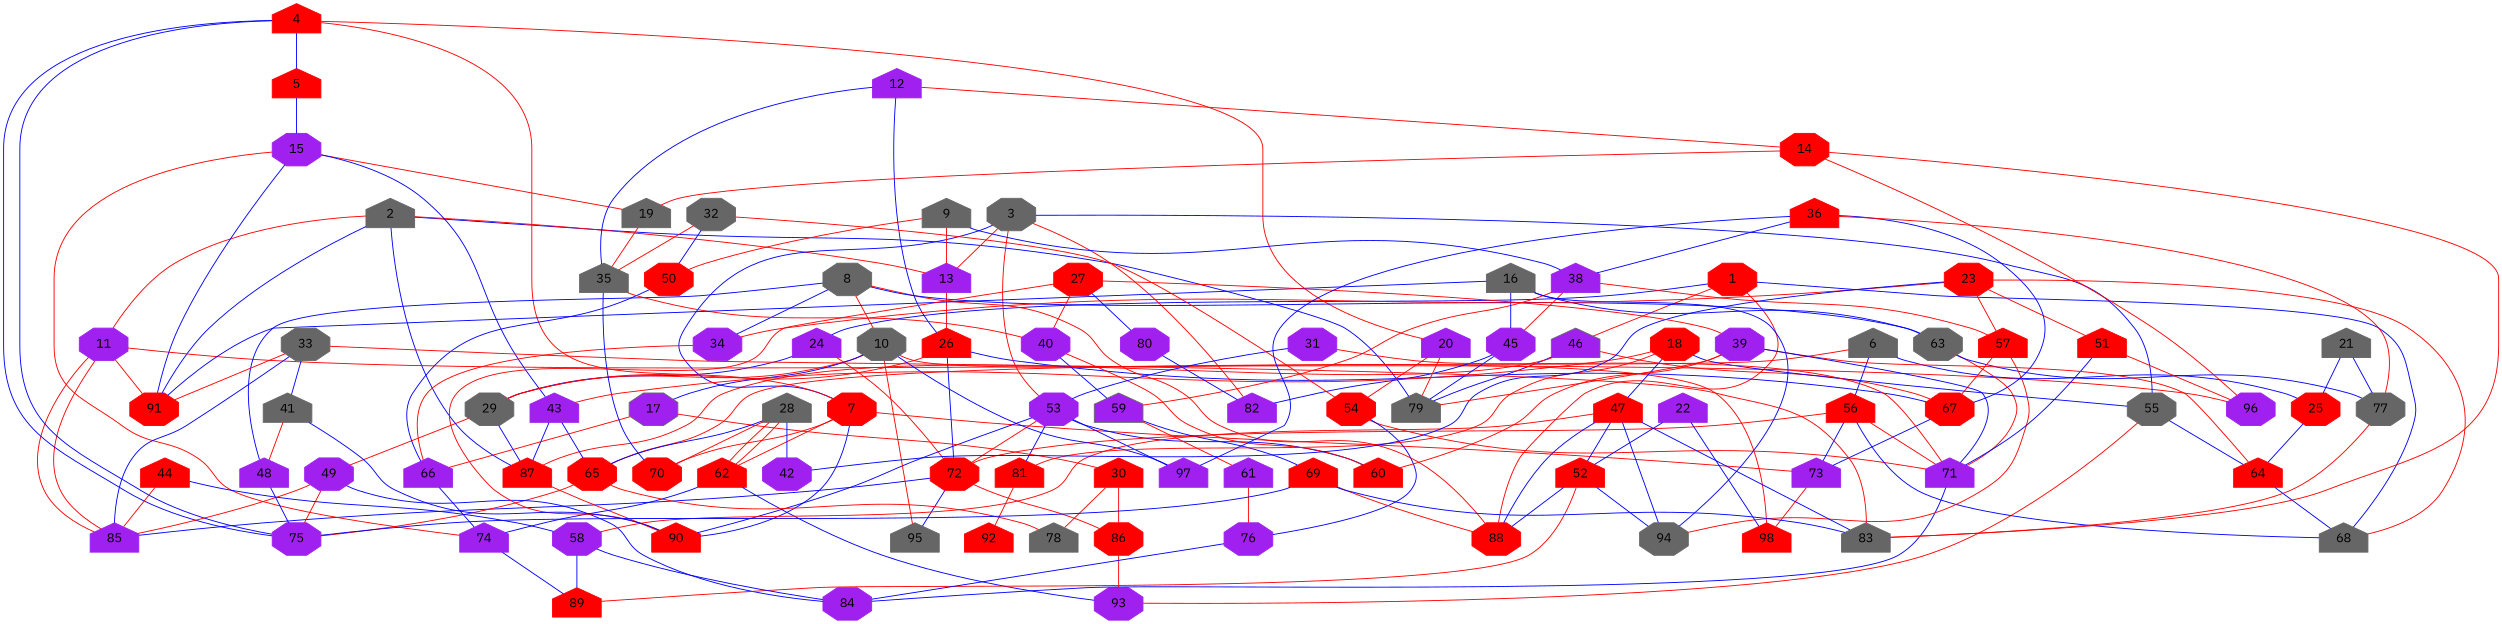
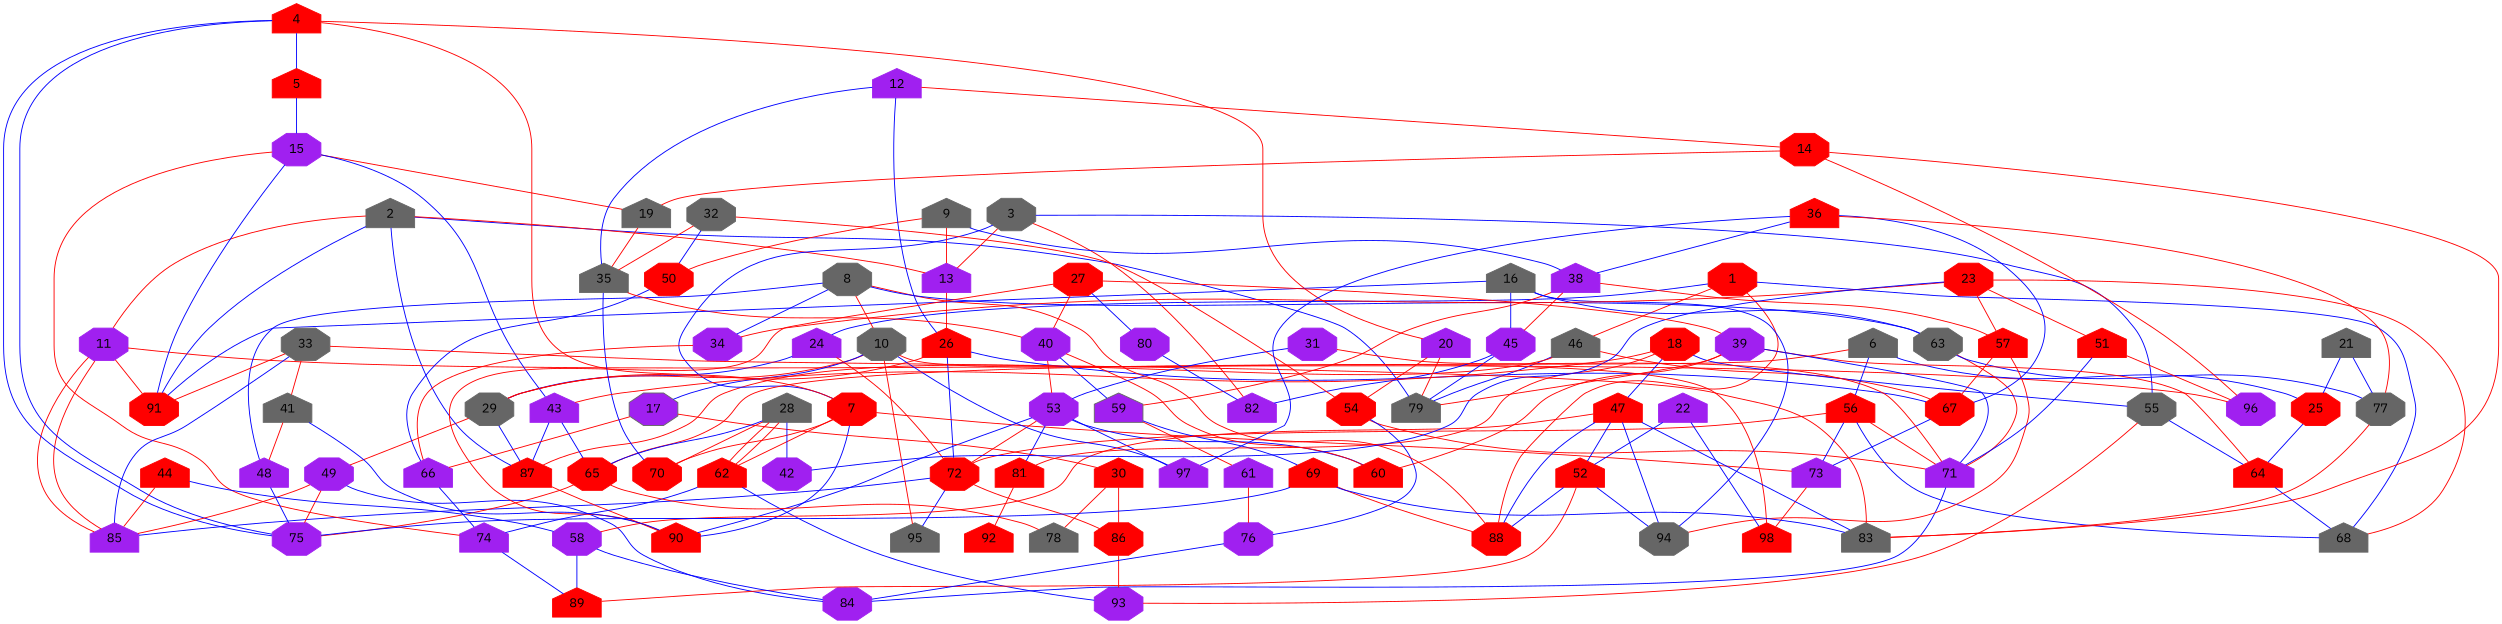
(1004, 318) -> (1050, 380)
(1576, 344) -> (1576, 344)
(296, 378) -> (296, 378)
